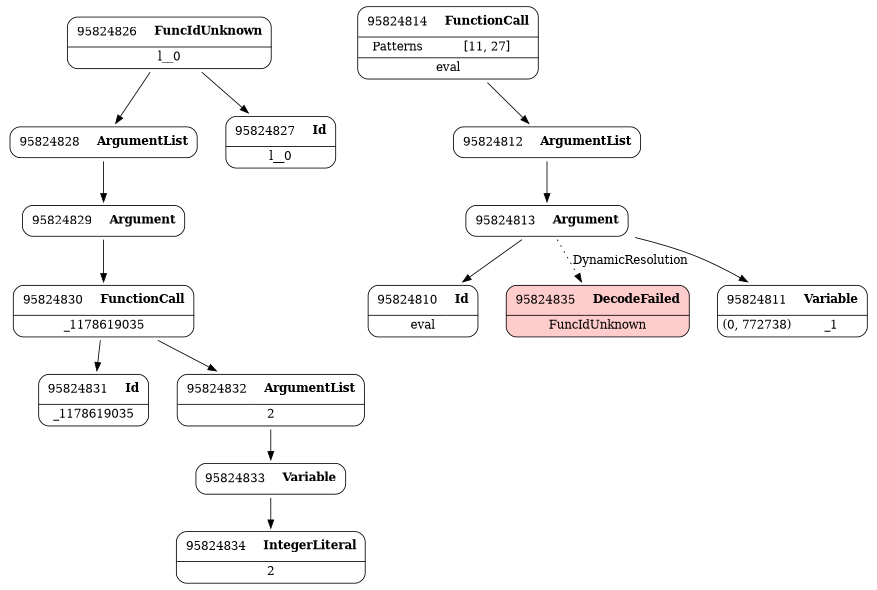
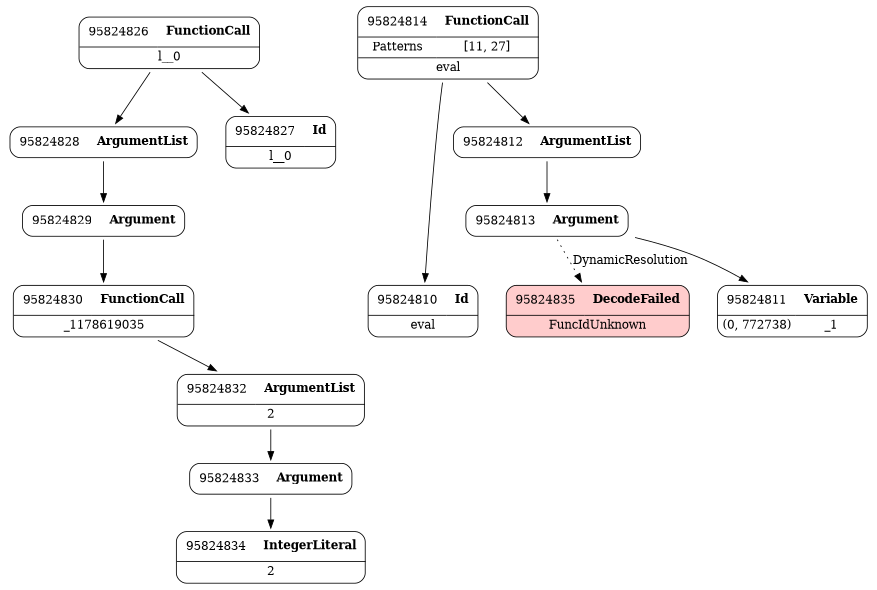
(208, 31) -> (208, 31)
(496, 258) -> (433, 178)
(94, 400) -> none
(309, 478) -> (310, 478)
